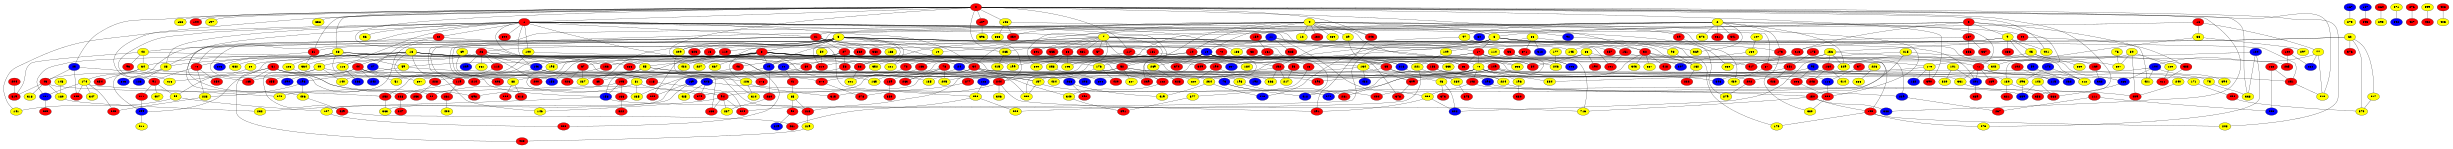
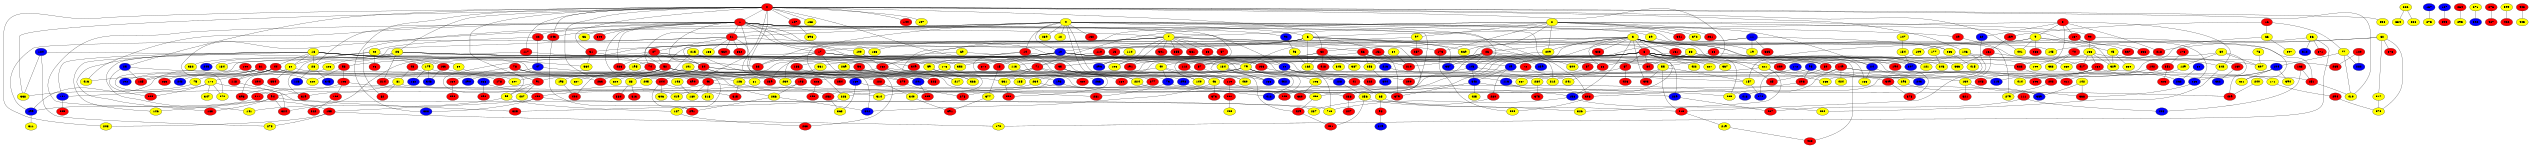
none -> (1662, 44)
none -> (1794, 75)
(1513, 76) -> none
(1032, 89) -> (803, 74)
(159, 107) -> (2028, 105)
